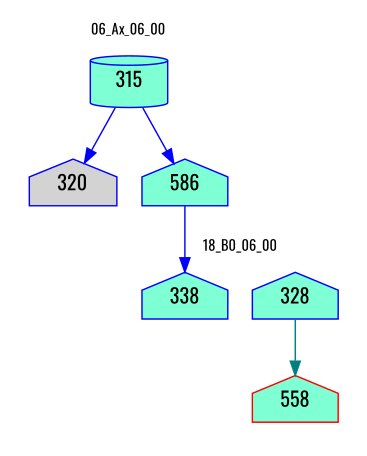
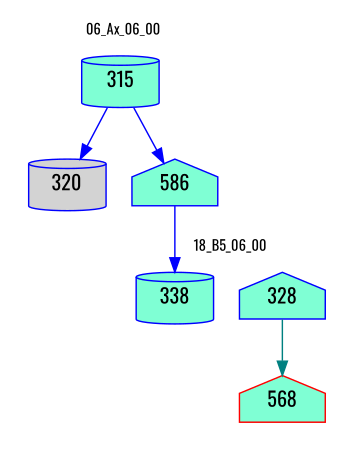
(73, 185) -> (67, 185)
(240, 247) -> (231, 247)
(185, 298) -> (175, 298)
(295, 401) -> (282, 401)
